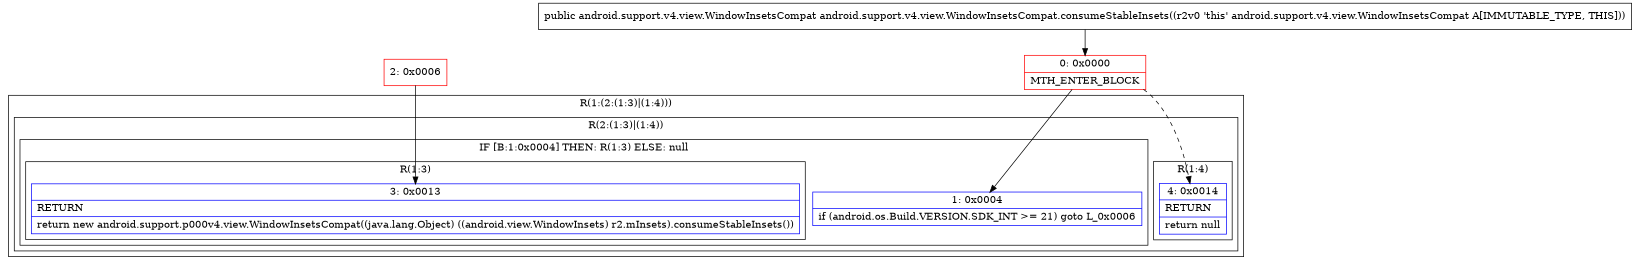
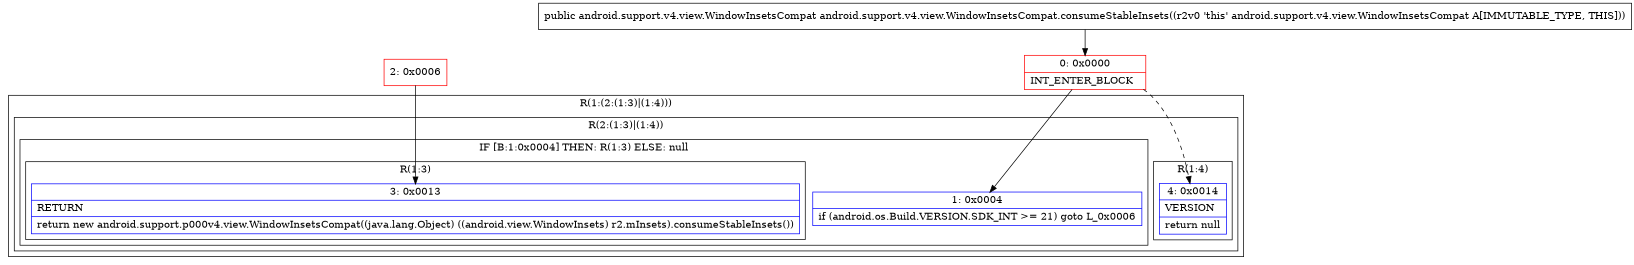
(1085, 81) -> (1082, 81)
(1188, 208) -> (1190, 208)
